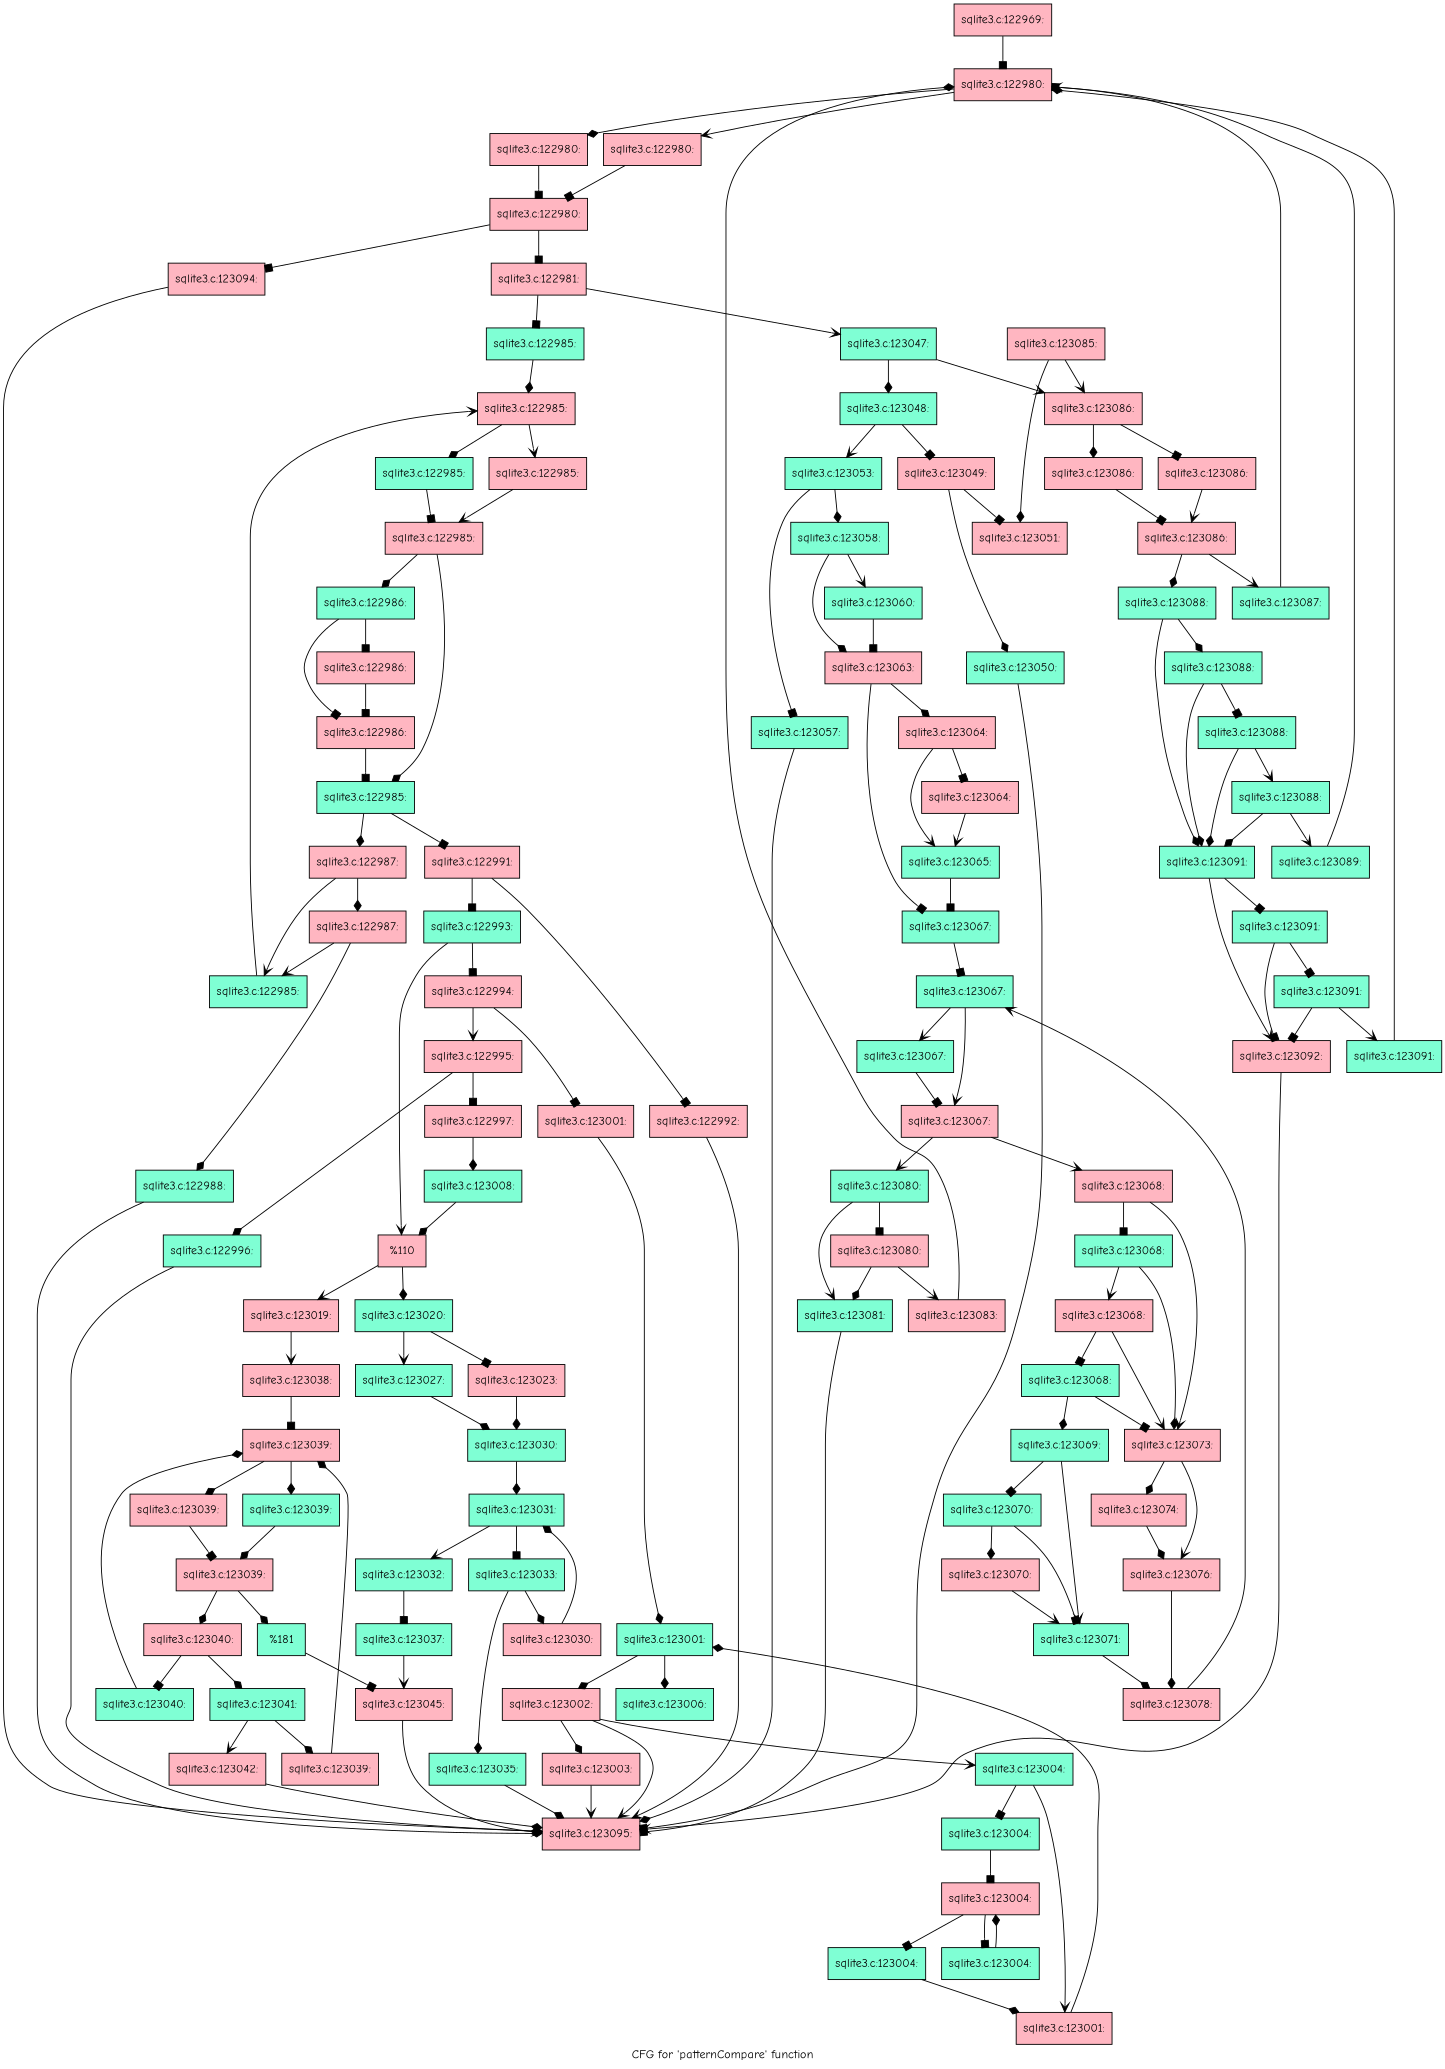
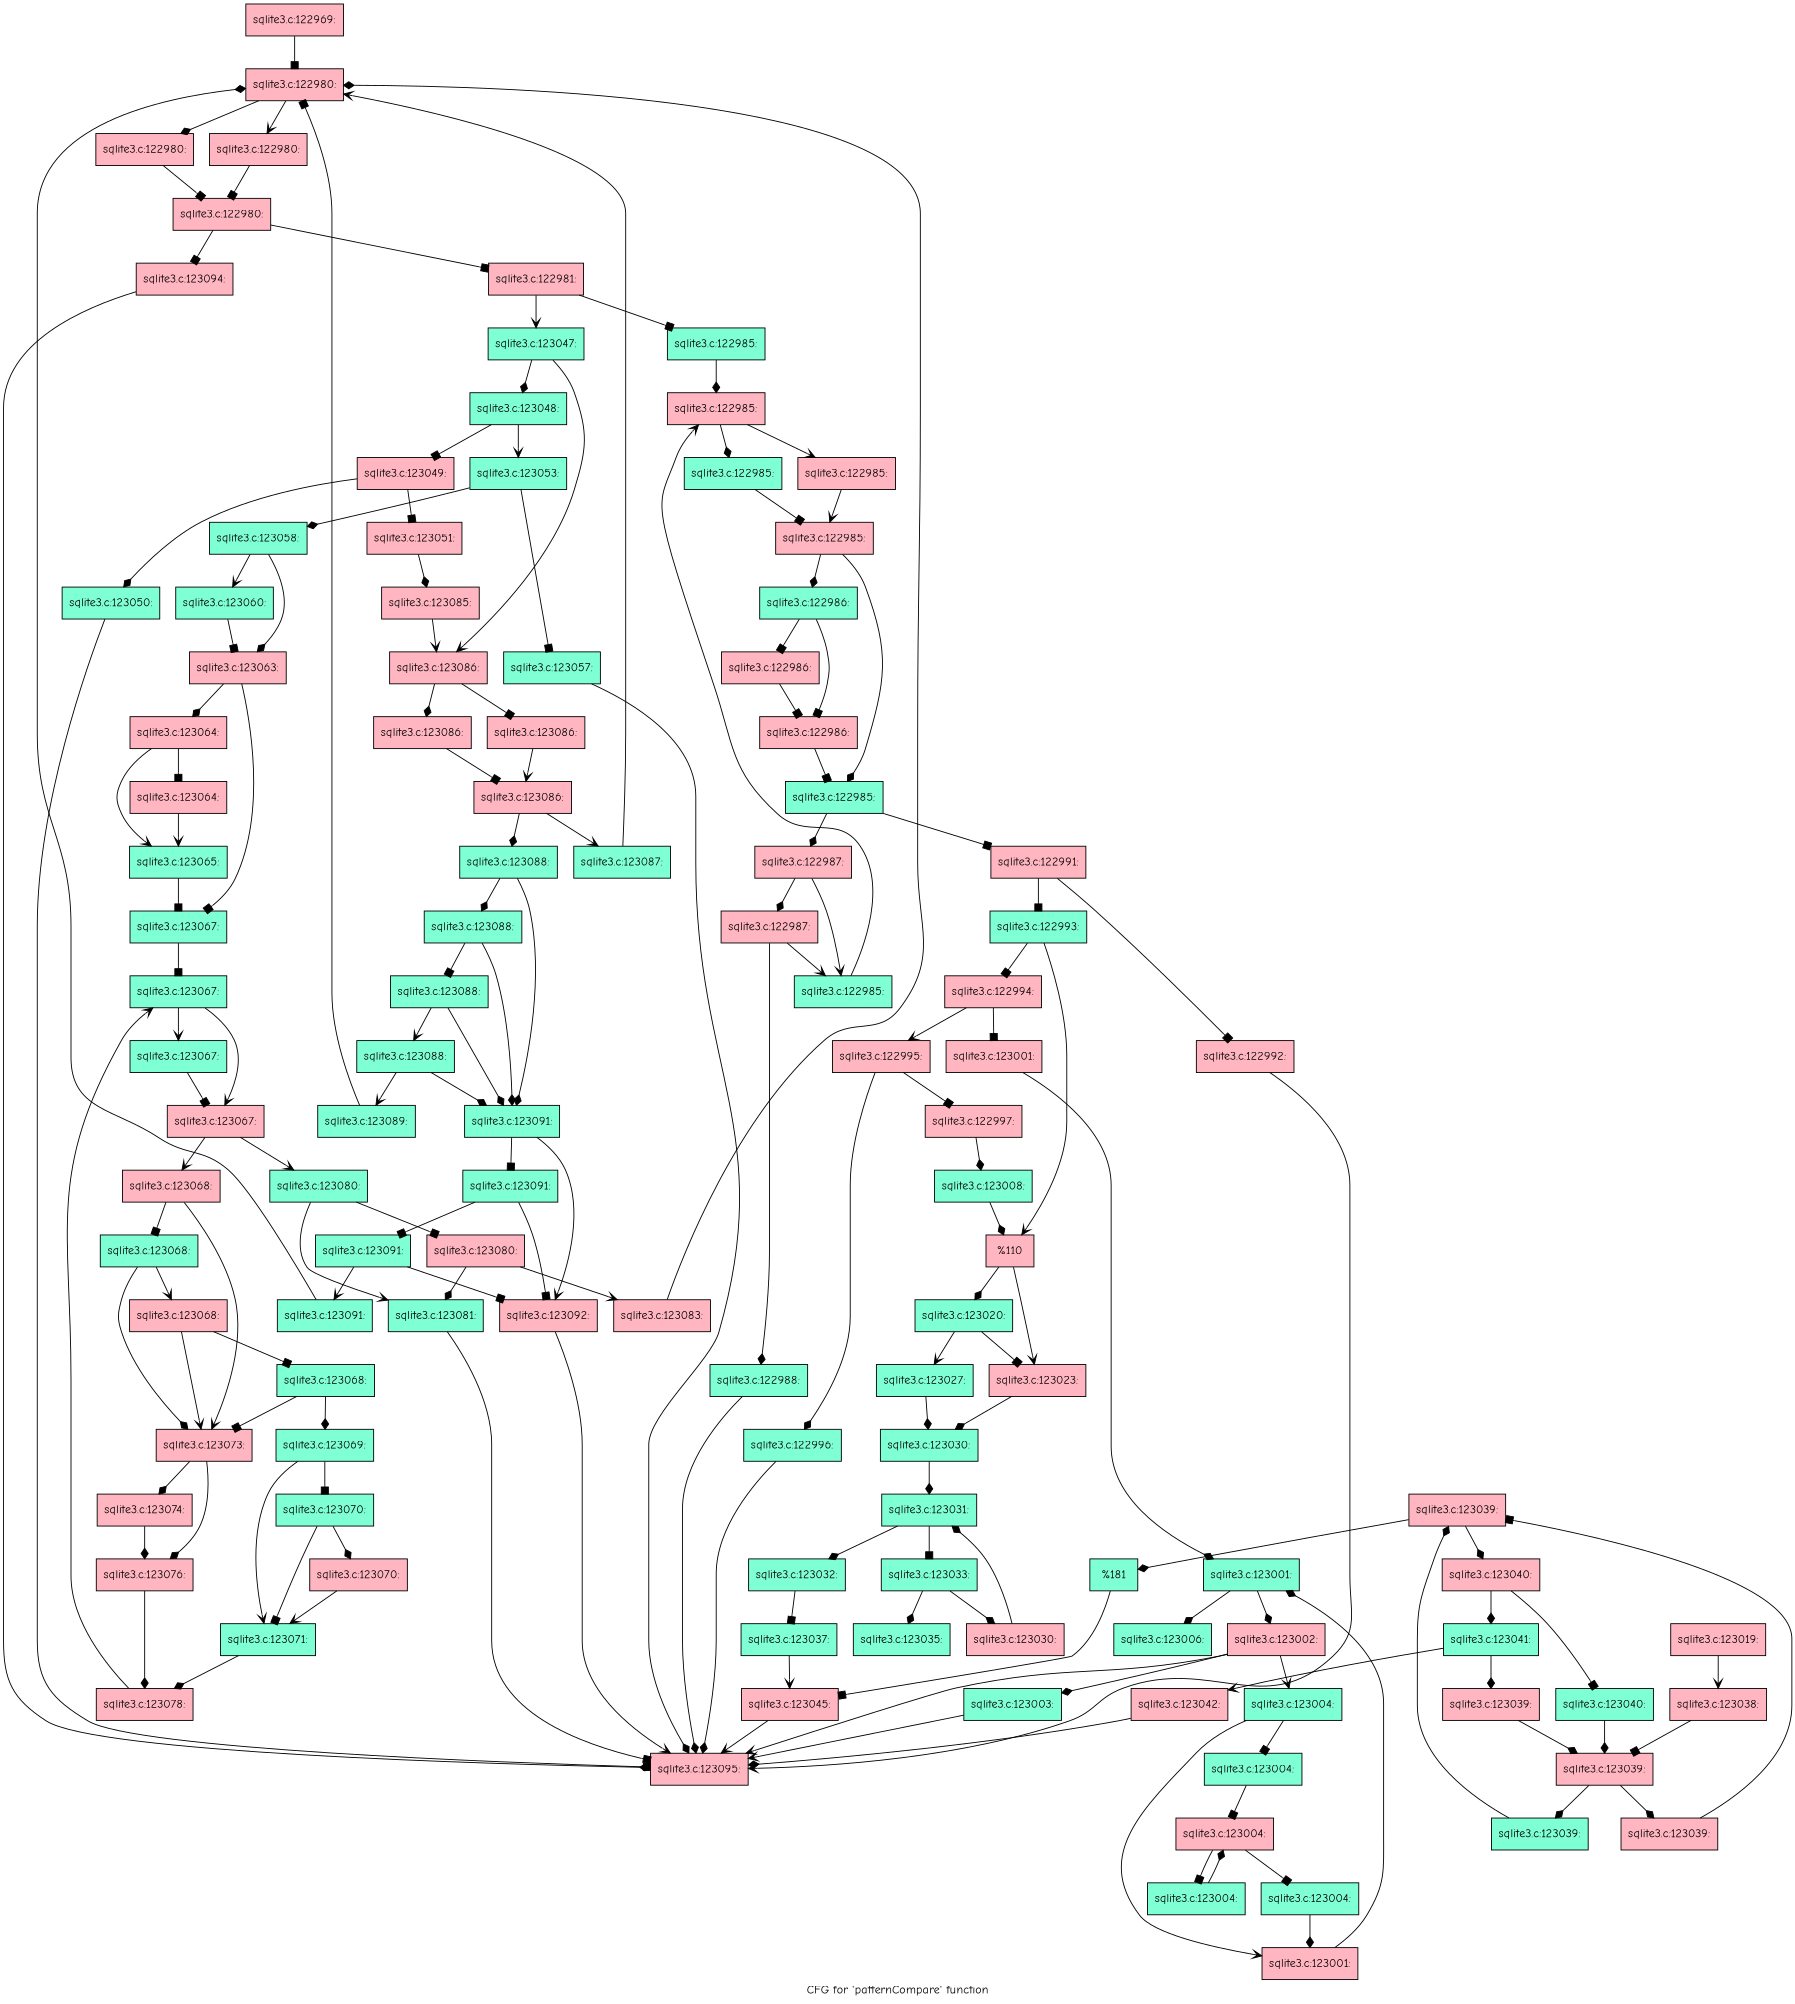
(1028, 434) -> (421, 566)
(352, 1280) -> (1023, 1311)
(1197, 1506) -> (205, 1511)
(464, 1540) -> (868, 1540)
(591, 1769) -> (1013, 1704)
(529, 1799) -> none
